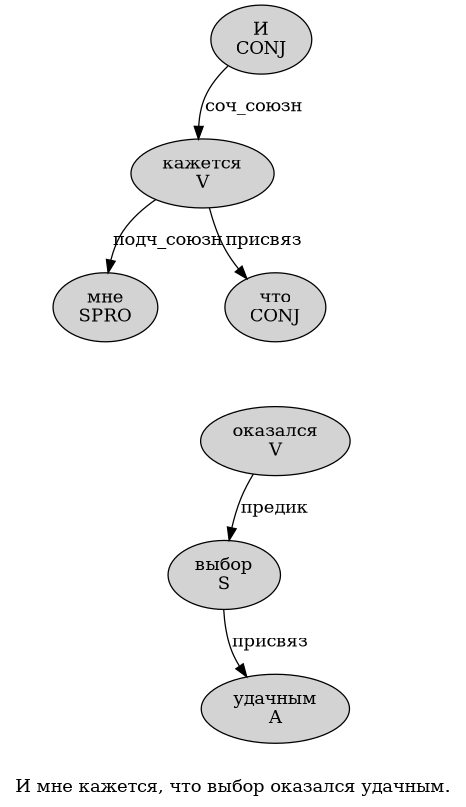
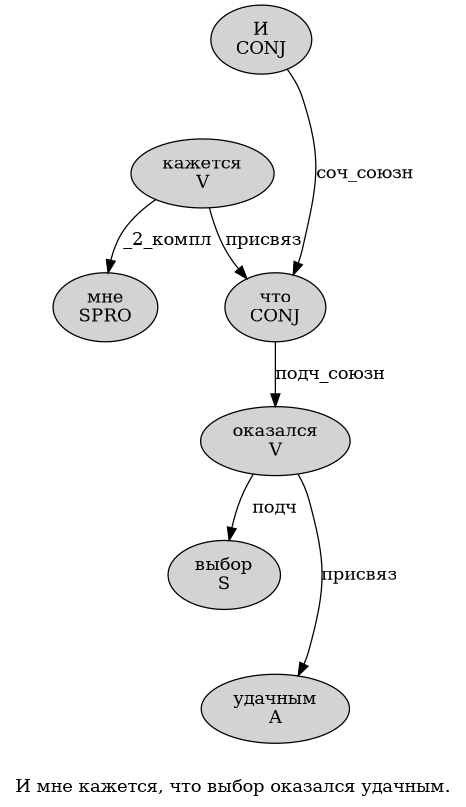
(207, 93) -> (316, 164)
(168, 240) -> (168, 240)
none -> (275, 368)
(275, 508) -> (275, 508)
(228, 639) -> (322, 569)
